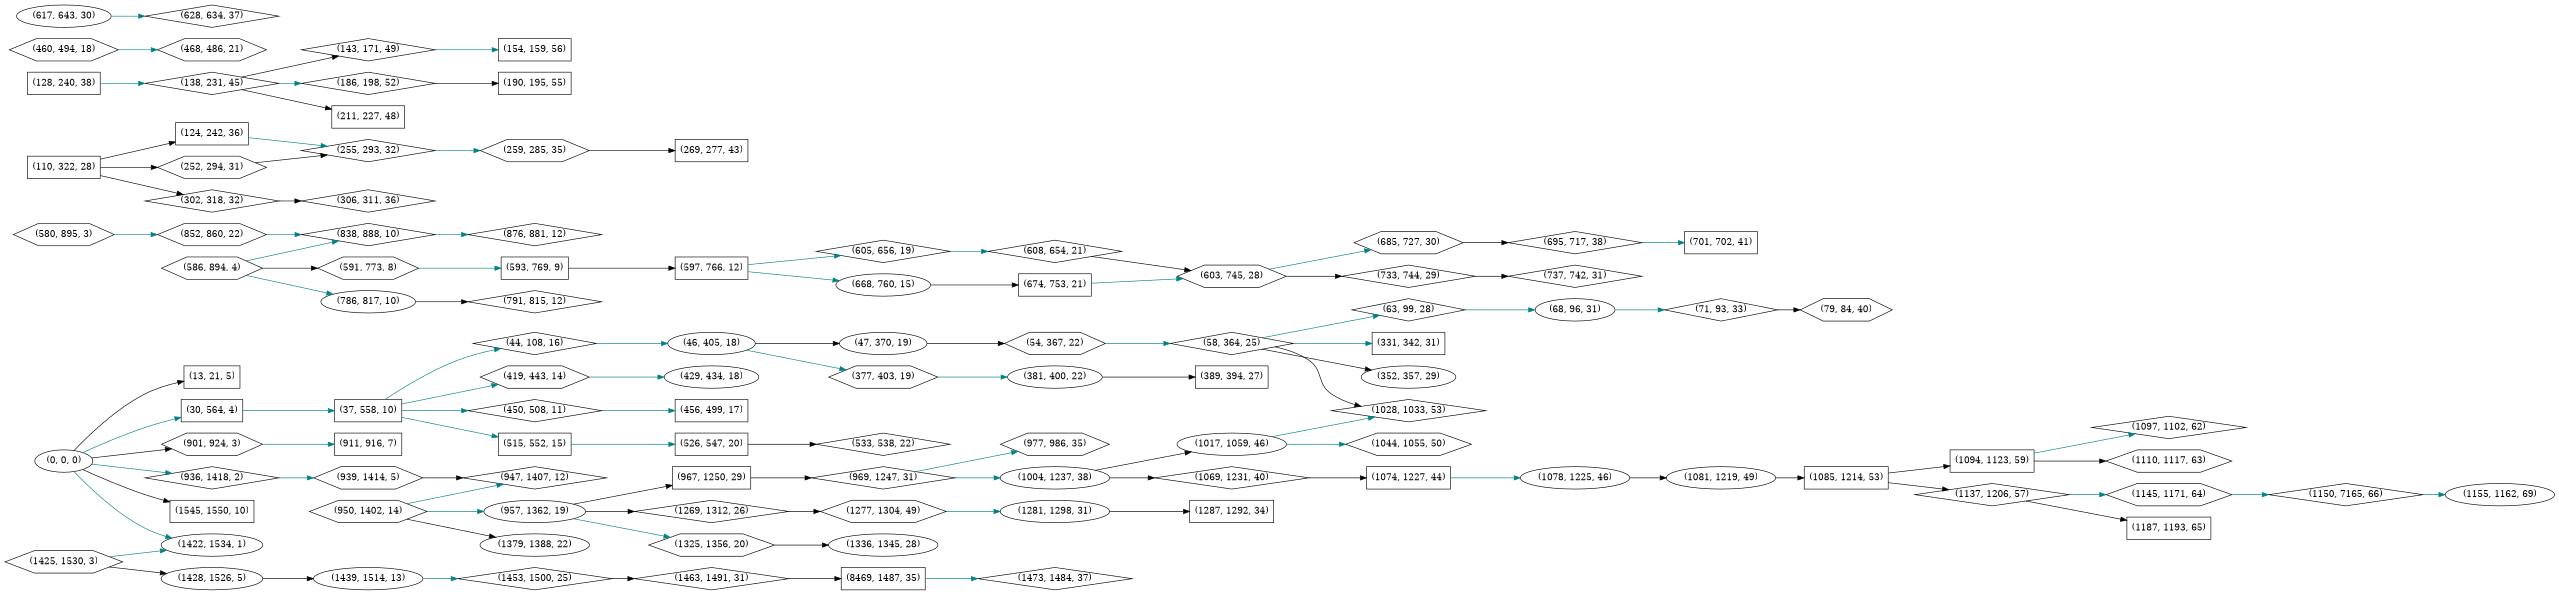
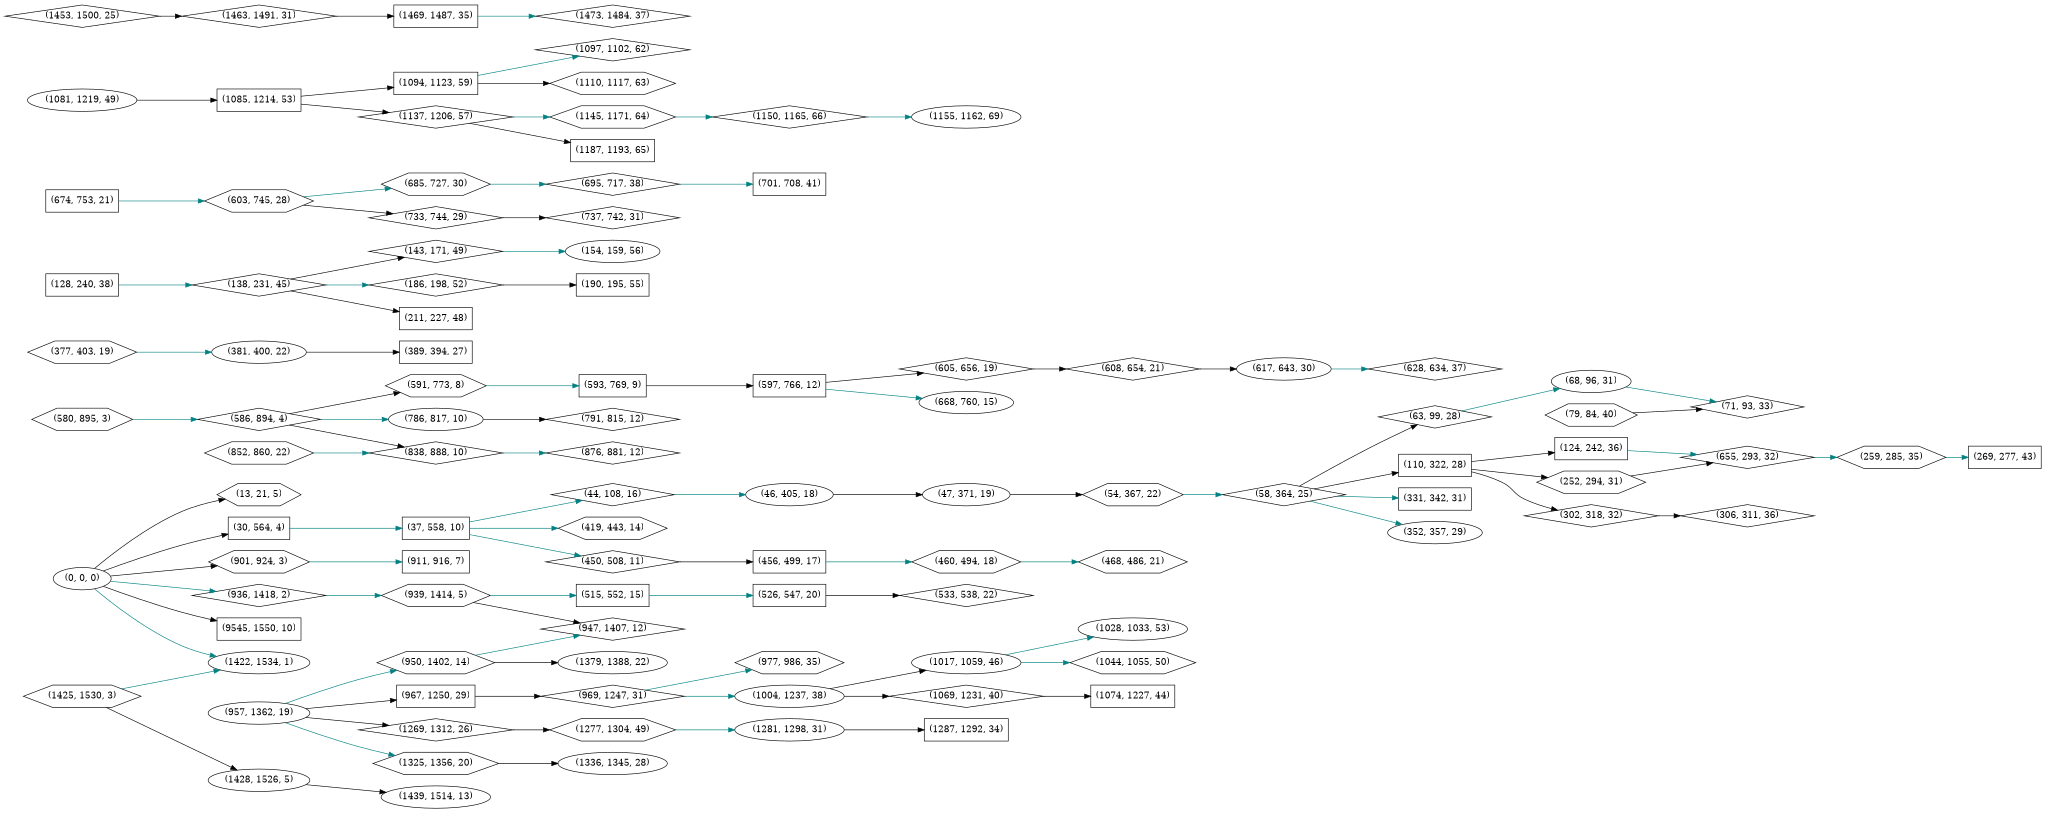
(535, 50) -> (613, 251)
(368, 151) -> (1747, 457)
(629, 151) -> (1954, 457)
(133, 235) -> (162, 419)
(1483, 243) -> (515, 184)
(1721, 243) -> (789, 184)
(966, 251) -> (1046, 369)
(289, 252) -> (344, 435)
(791, 260) -> (872, 378)
(1138, 263) -> (1215, 369)
(212, 268) -> (259, 419)
(971, 285) -> none
(1786, 310) -> (1665, 411)
(1318, 327) -> (1355, 455)
(883, 343) -> (966, 495)
(793, 359) -> none
(1314, 359) -> (1353, 512)
(1318, 372) -> (1353, 481)
(212, 377) -> (259, 495)
(712, 377) -> none
(635, 411) -> (713, 562)
(1409, 411) -> (1133, 629)
(447, 427) -> (530, 595)
(128, 434) -> (162, 551)
(1575, 478) -> none
(2346, 495) -> (789, 117)
(212, 511) -> (259, 629)
(452, 511) -> (337, 686)
none -> (866, 562)
(437, 579) -> none
(883, 579) -> (436, 16)
